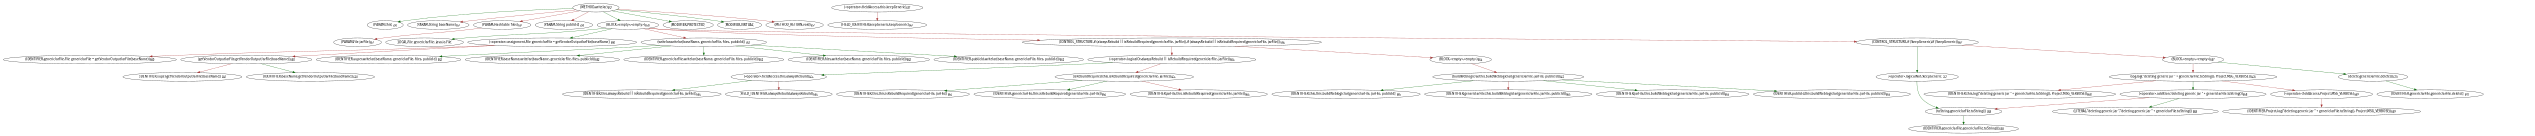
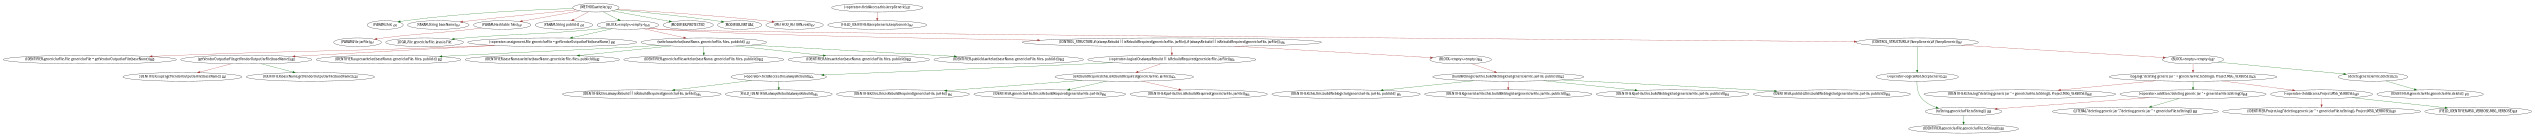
(1945, 77) -> (1945, 77)
(779, 84) -> (779, 84)
none -> (2478, 111)
